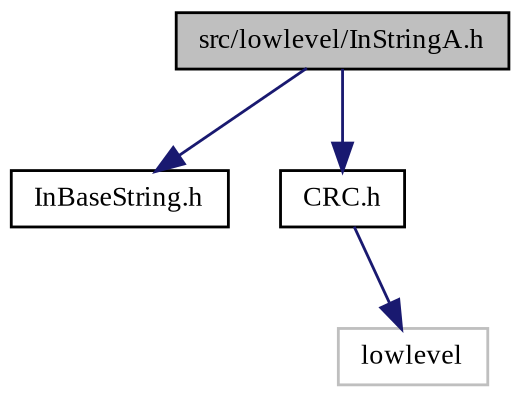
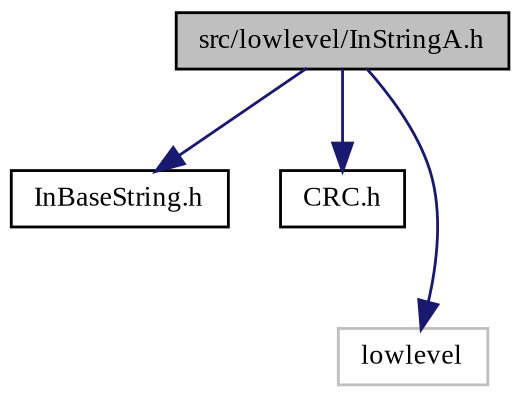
(372, 265) -> (431, 176)
